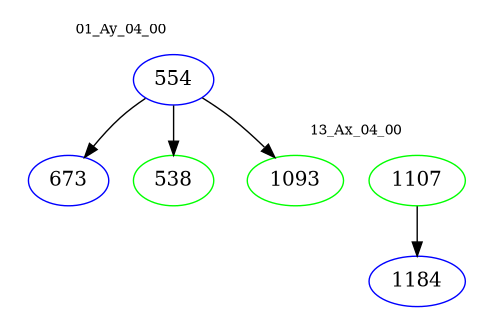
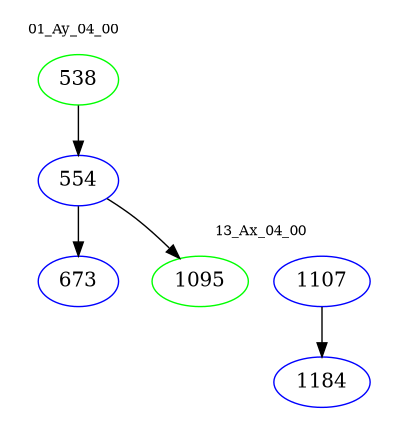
(174, 123) -> (78, 123)
(295, 181) -> (200, 281)
(417, 181) -> (322, 281)
